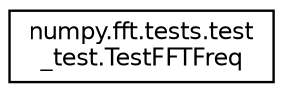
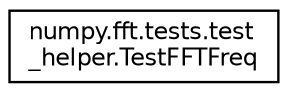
(142, 46) -> (144, 46)
